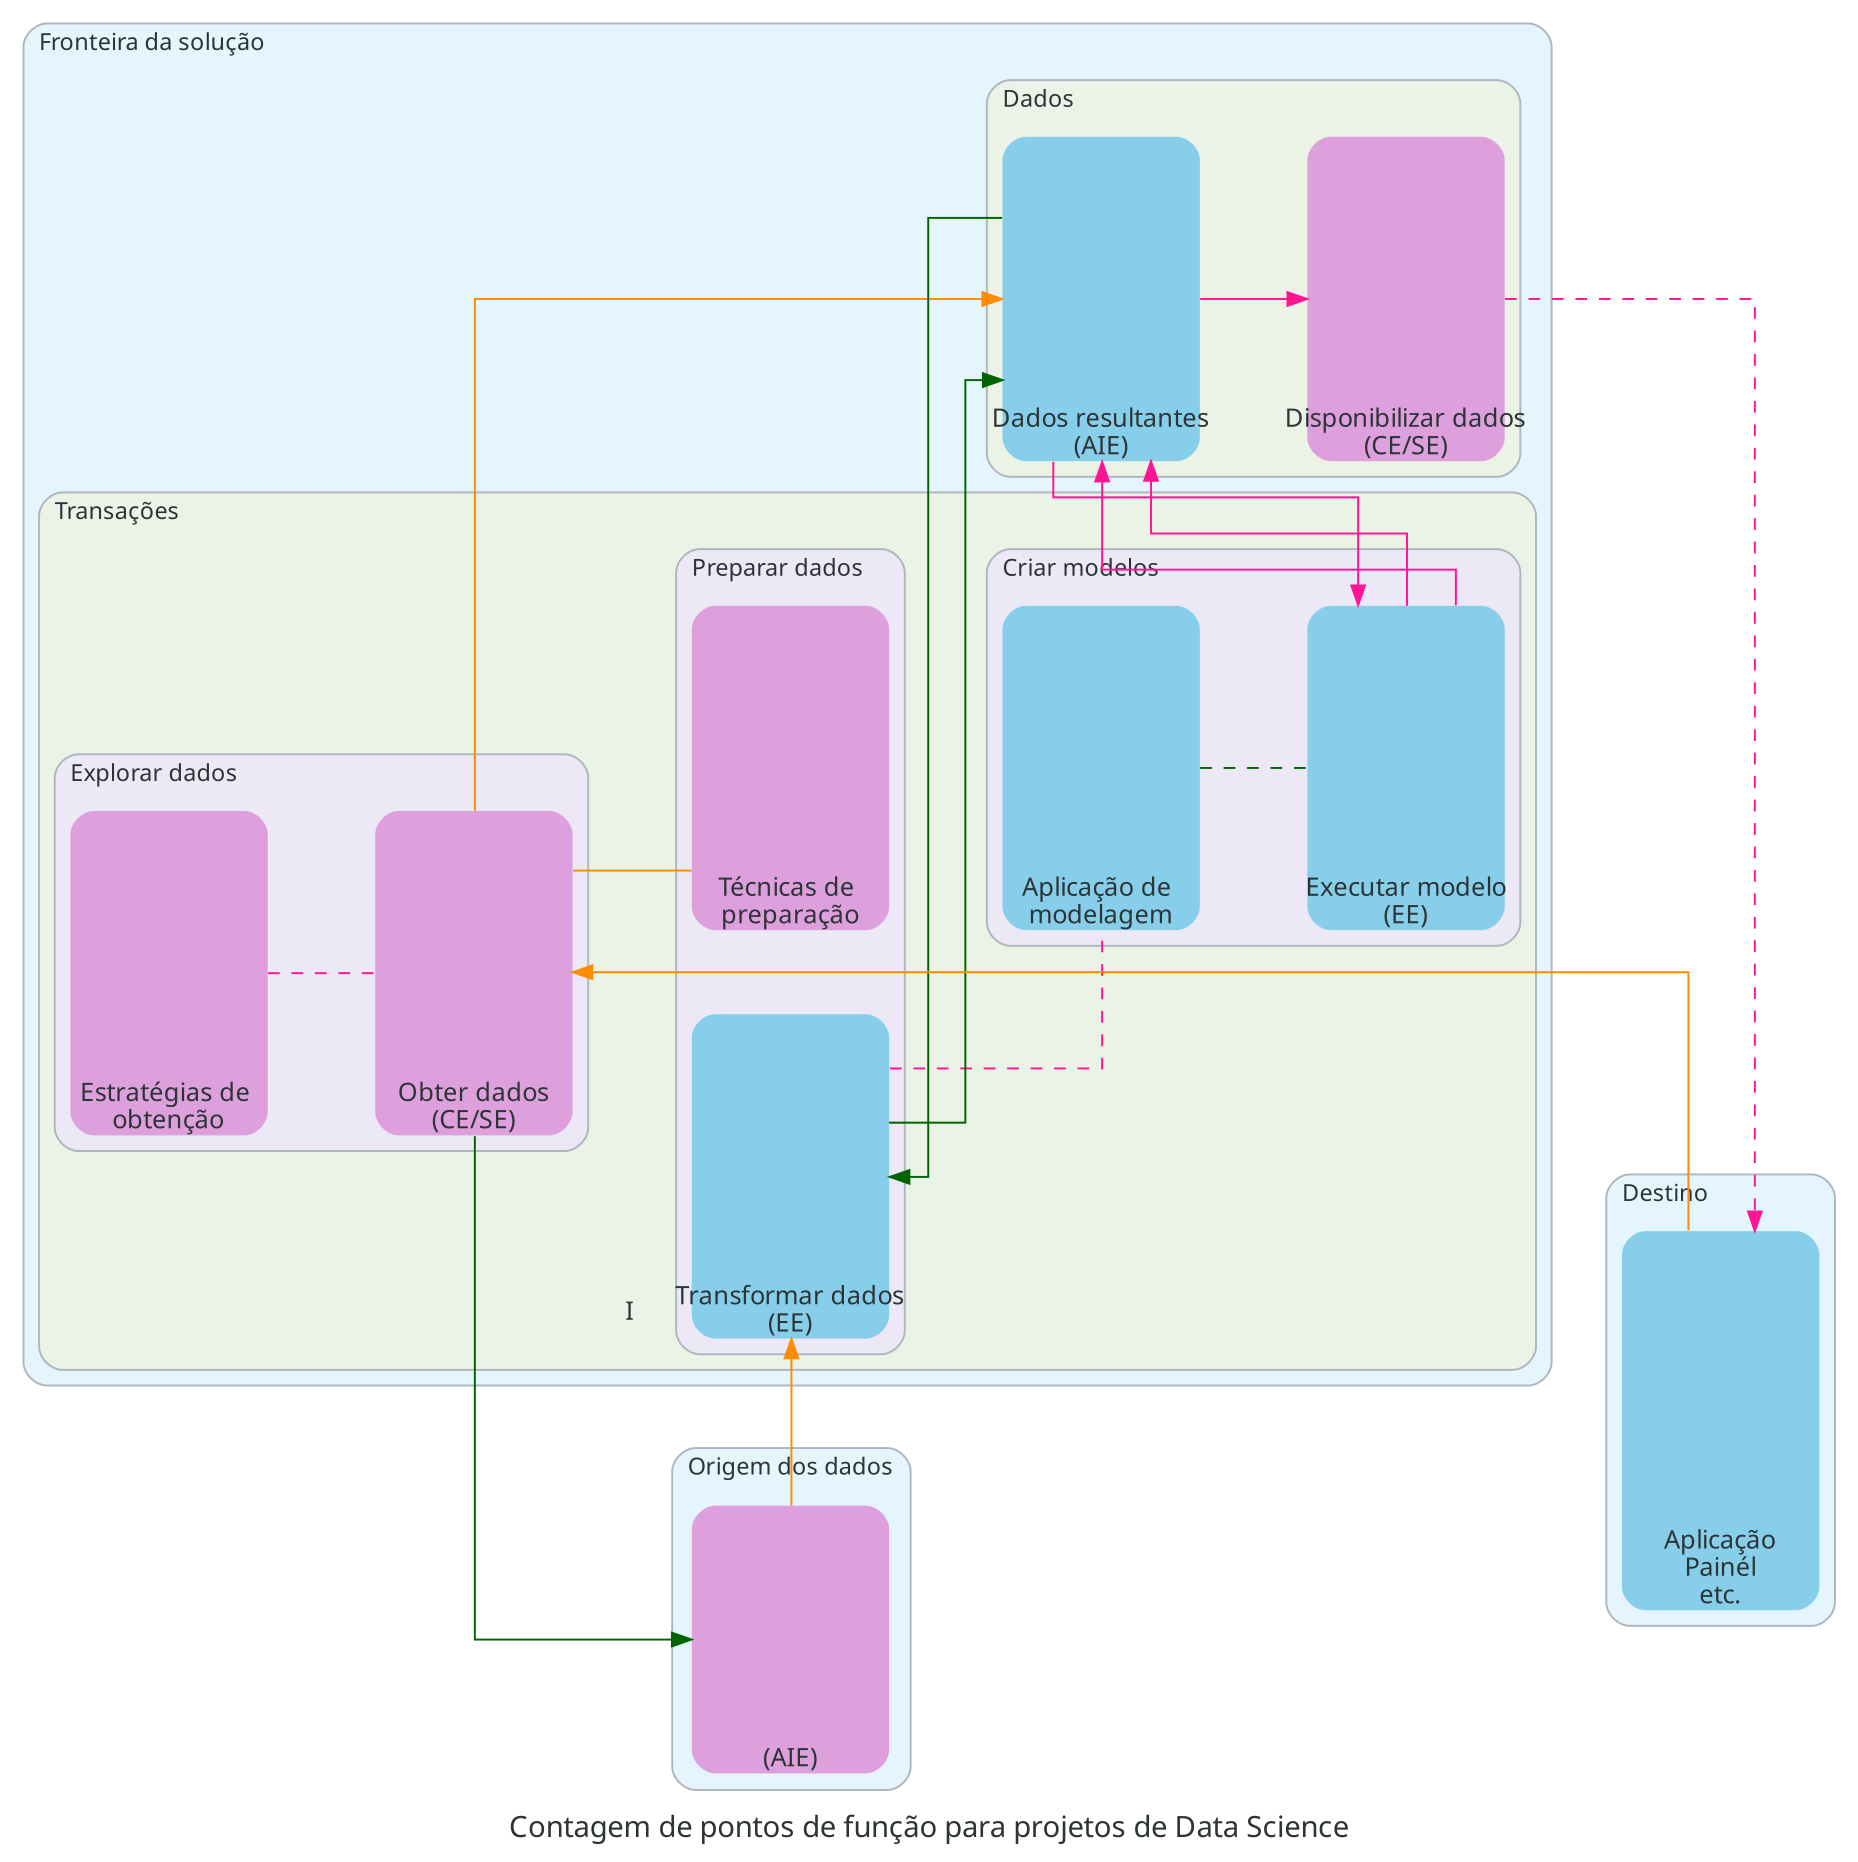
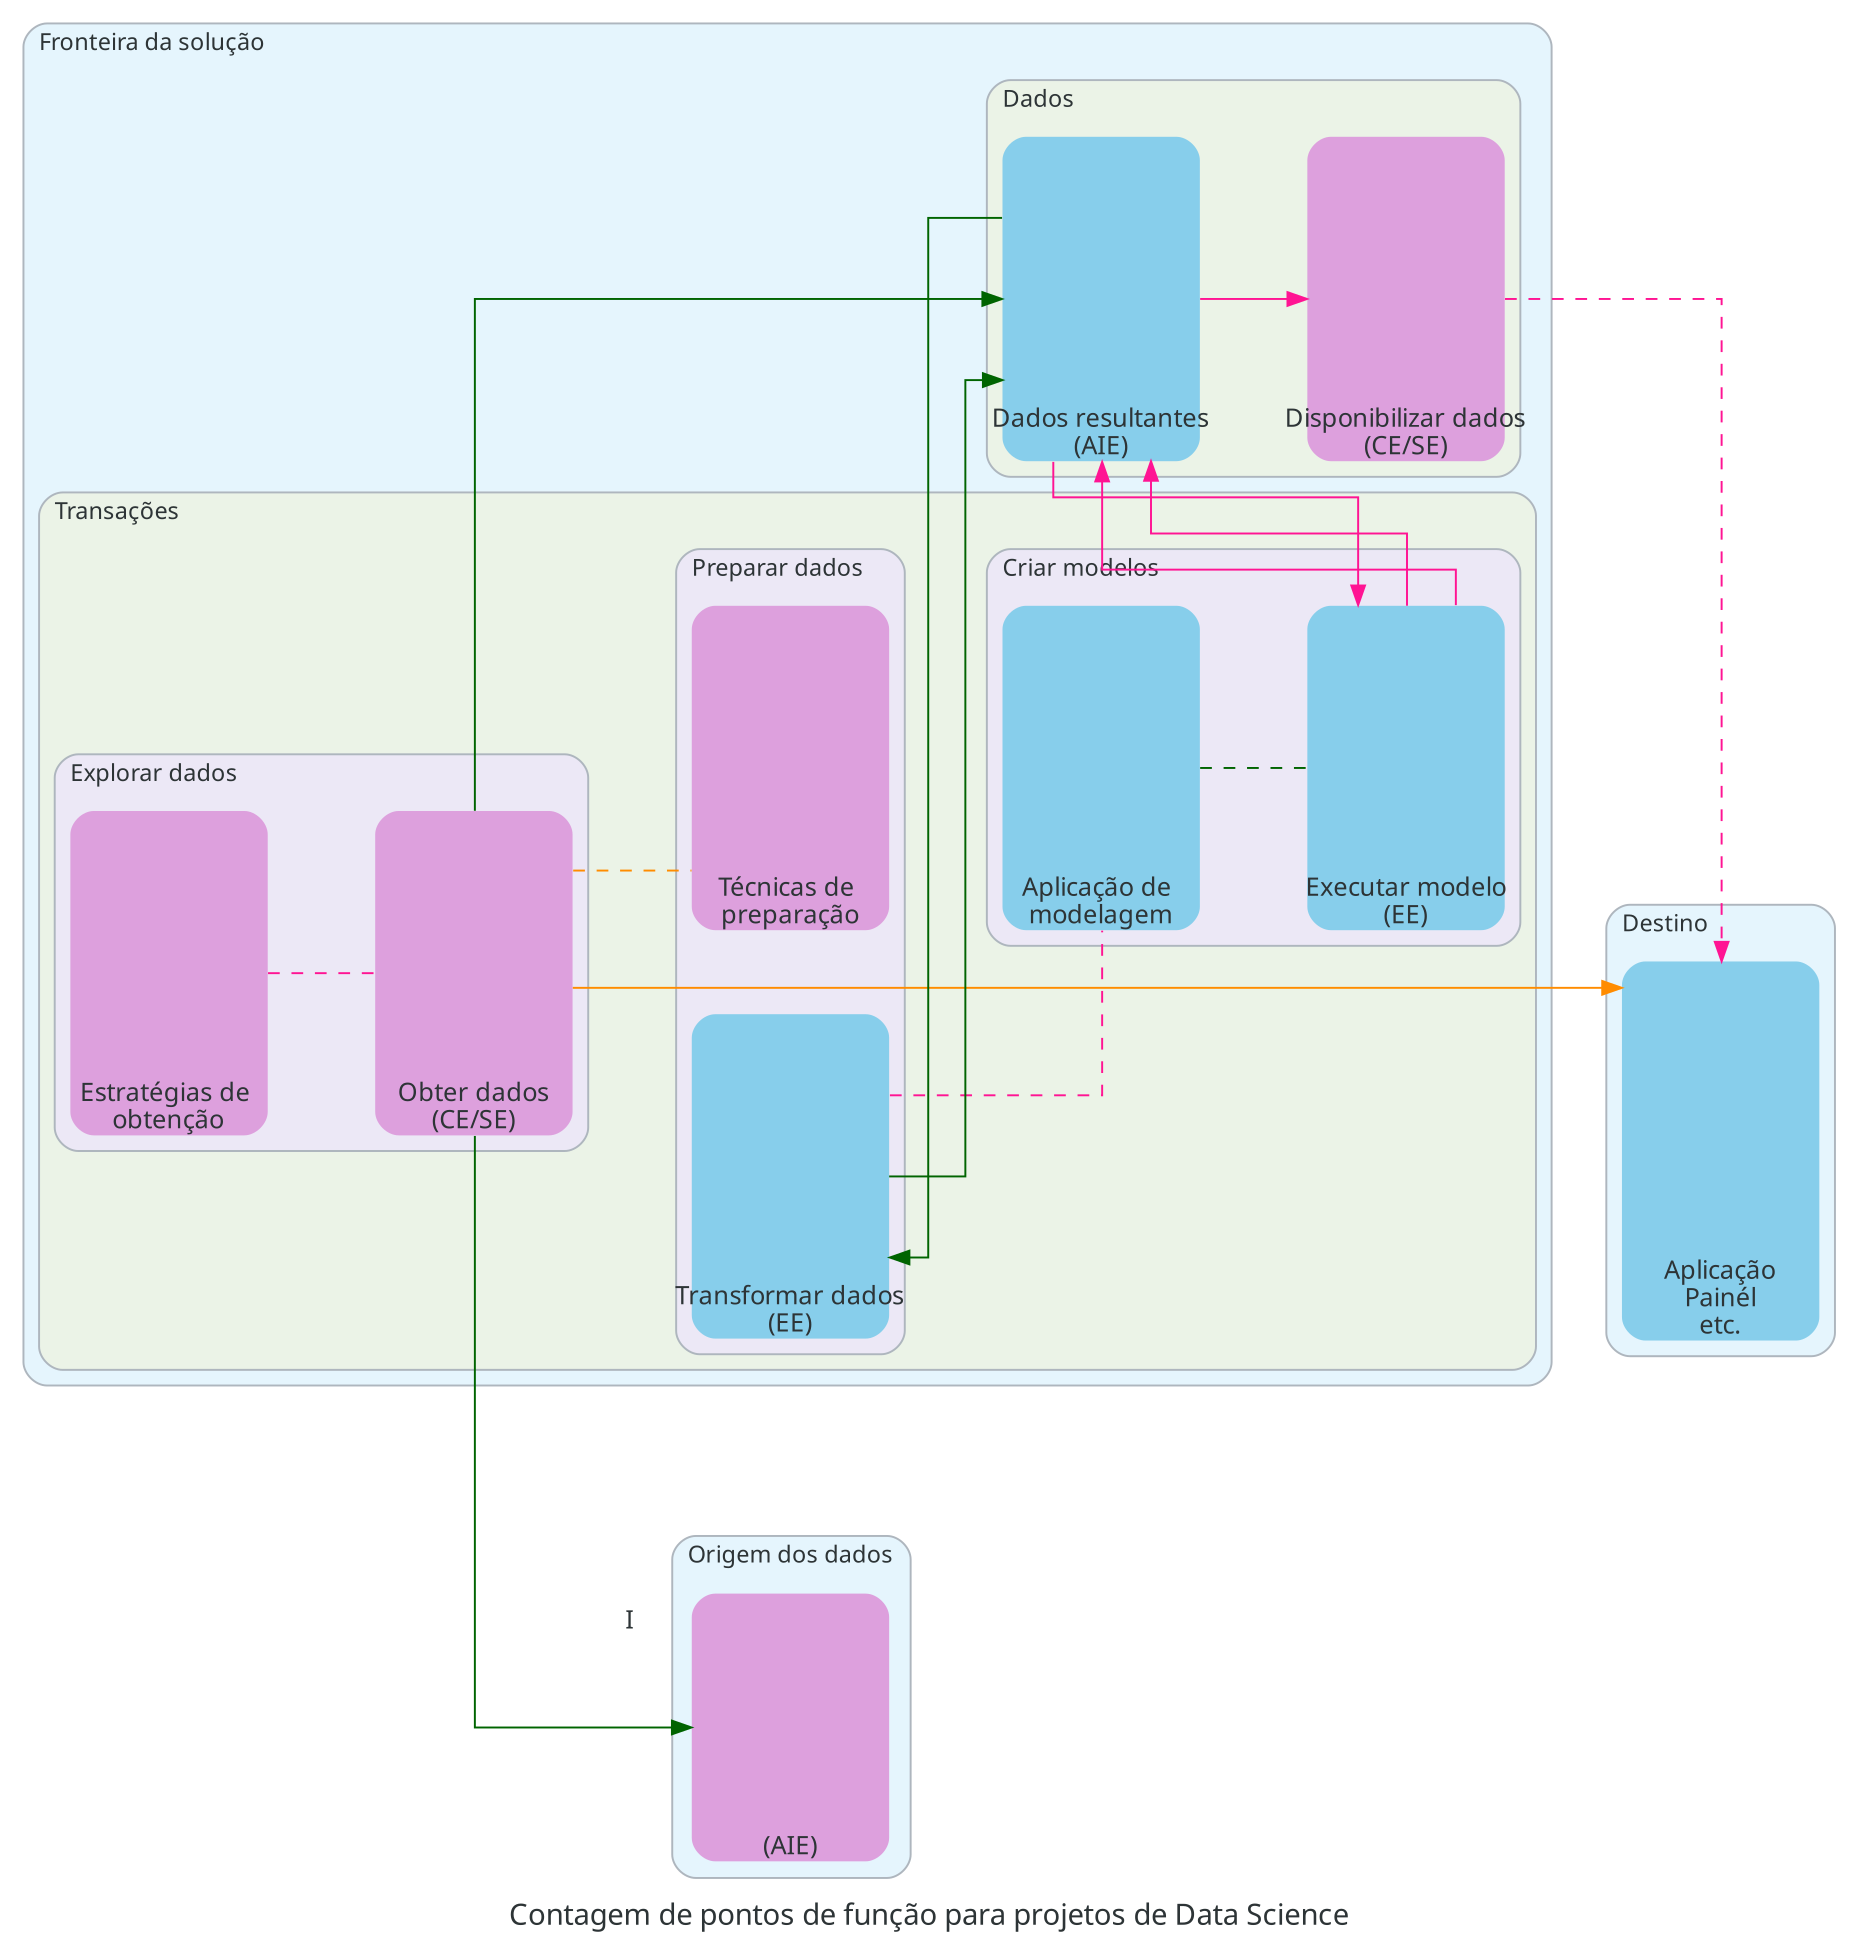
(475, 301) -> (475, 301)
(632, 871) -> (632, 871)
(1269, 972) -> (1087, 988)
(791, 1432) -> none
